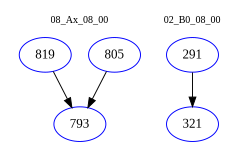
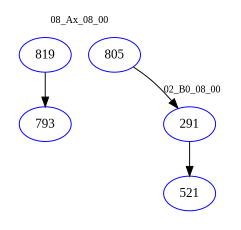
(99, 85) -> (162, 90)
(192, 124) -> (190, 193)
